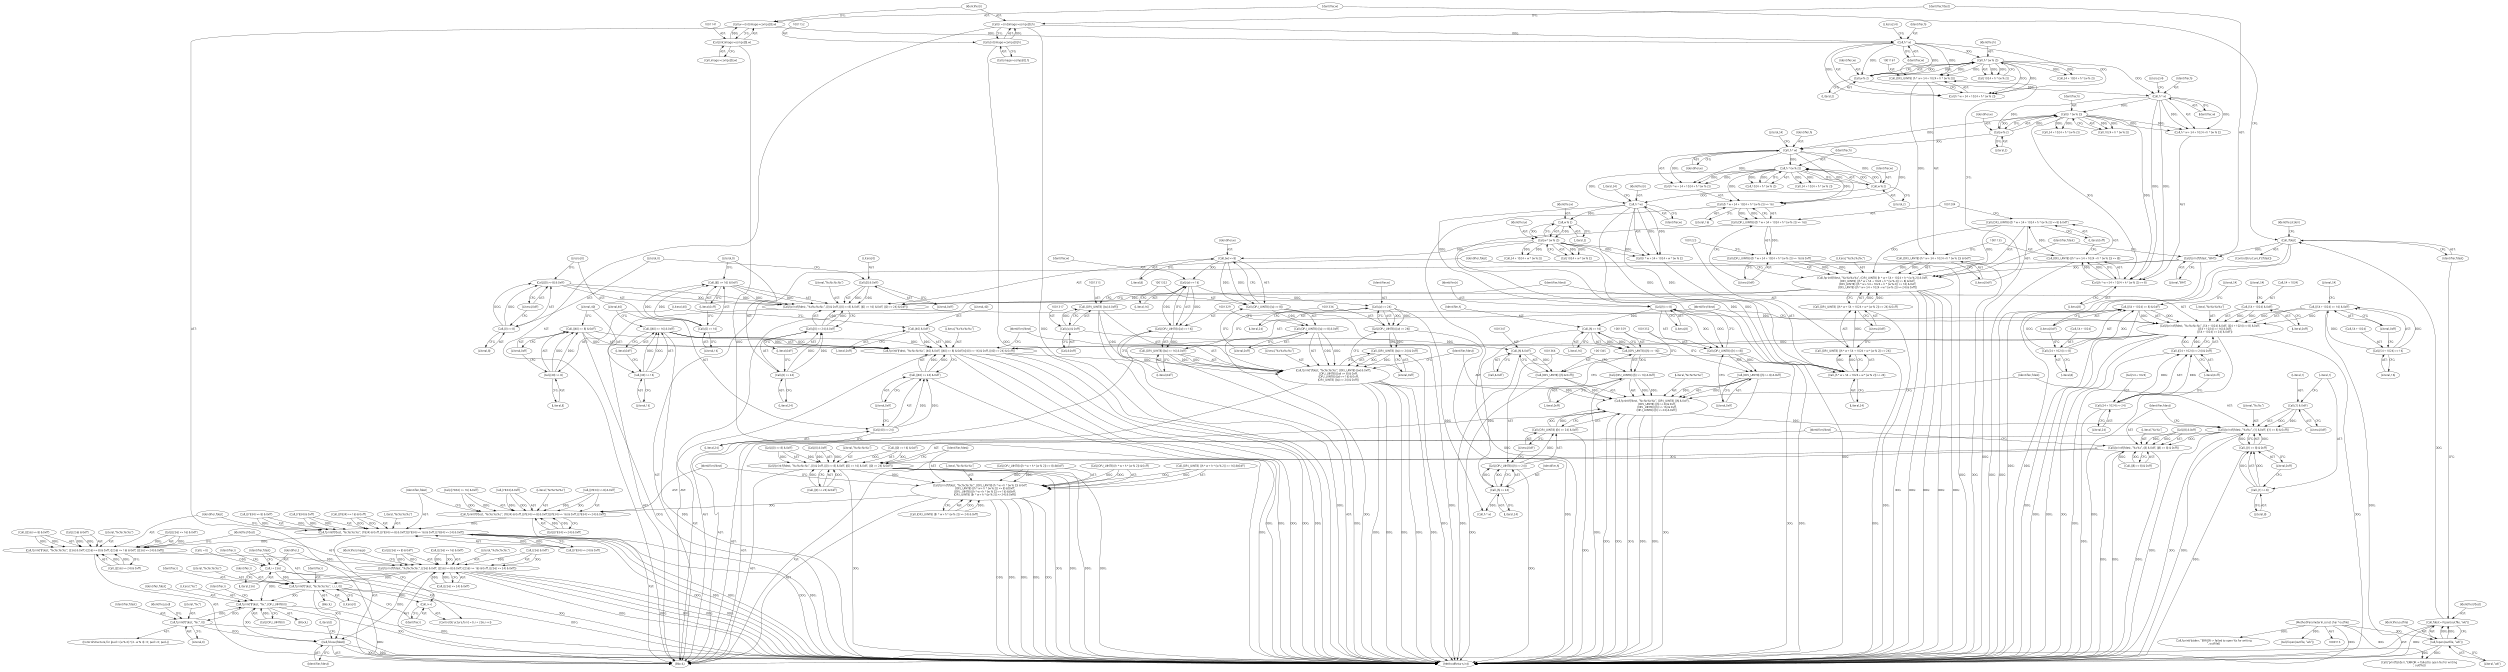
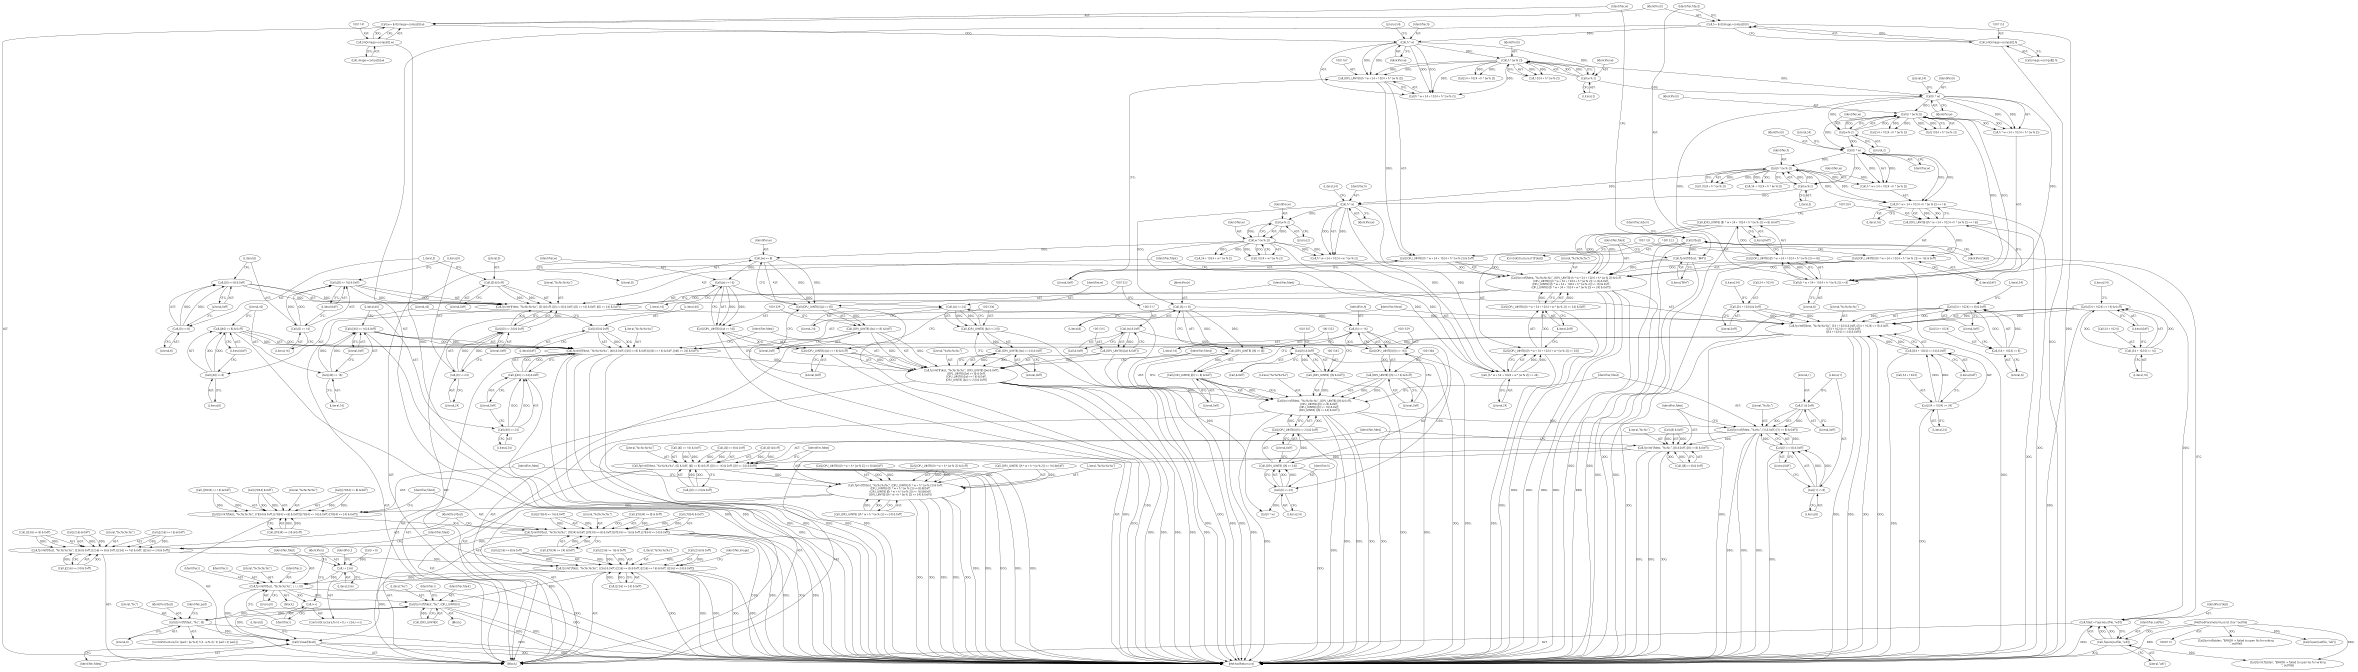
(1130, 294) -> (1127, 298)
(1938, 655) -> none
